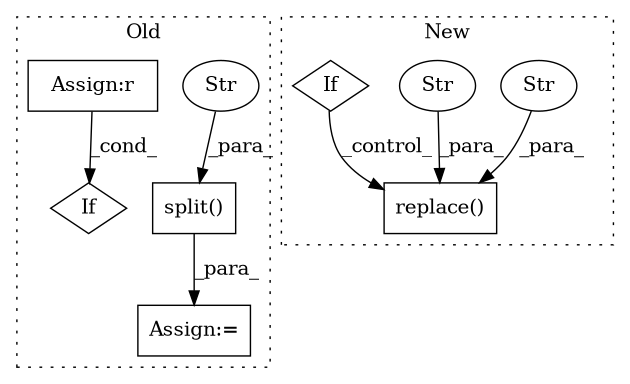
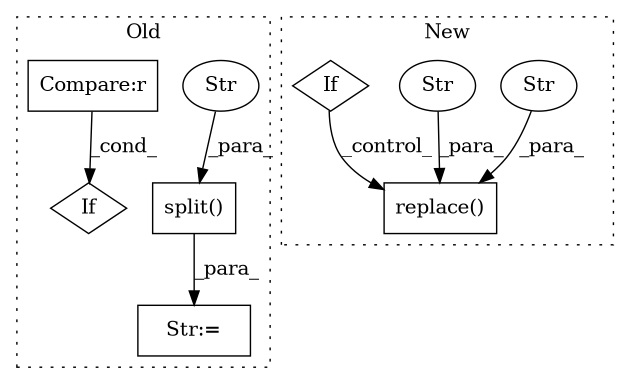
(93, 86) -> (93, 86)
(194, 331) -> (194, 331)
